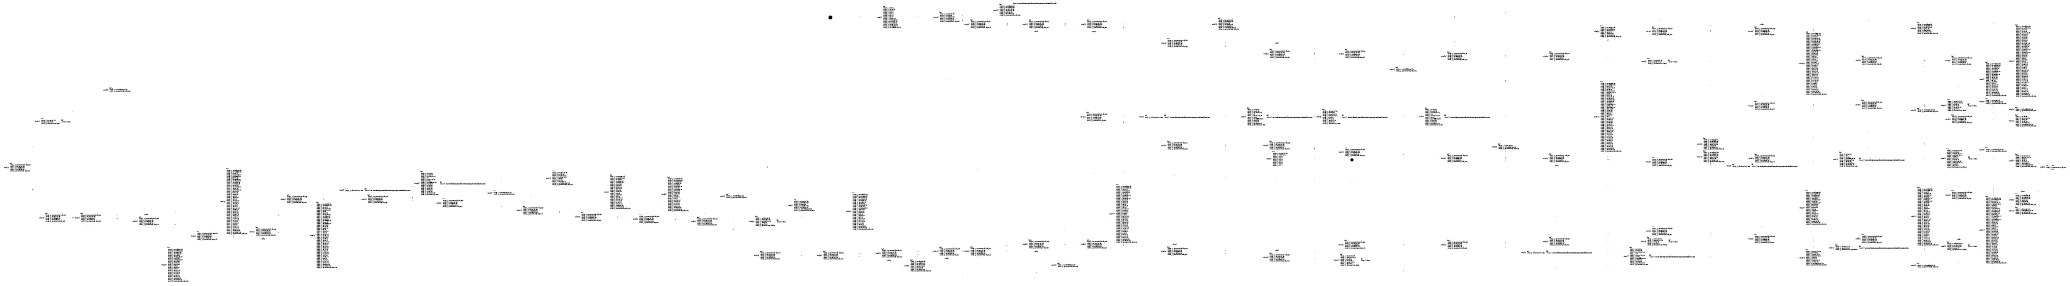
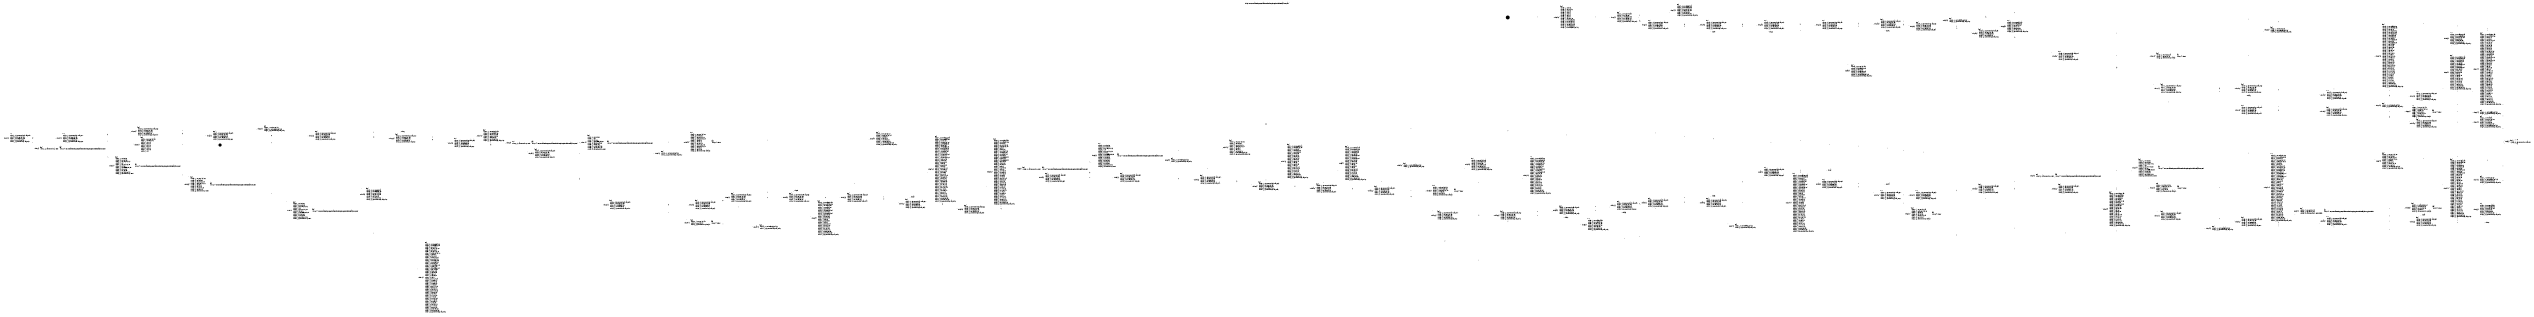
(891, 168) -> (579, 179)
